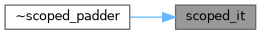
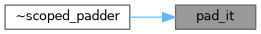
(216, 17) -> (216, 17)
